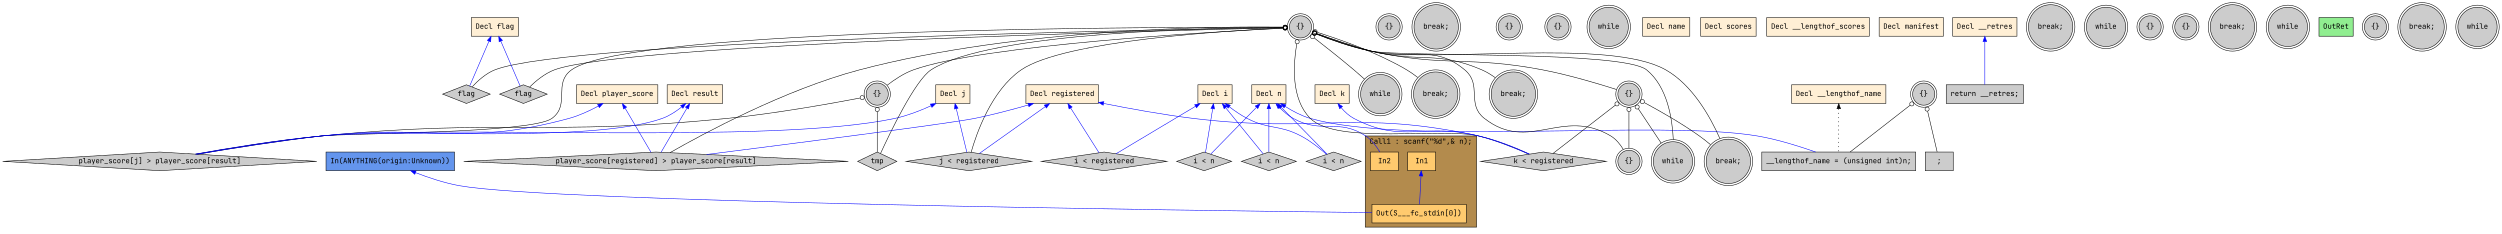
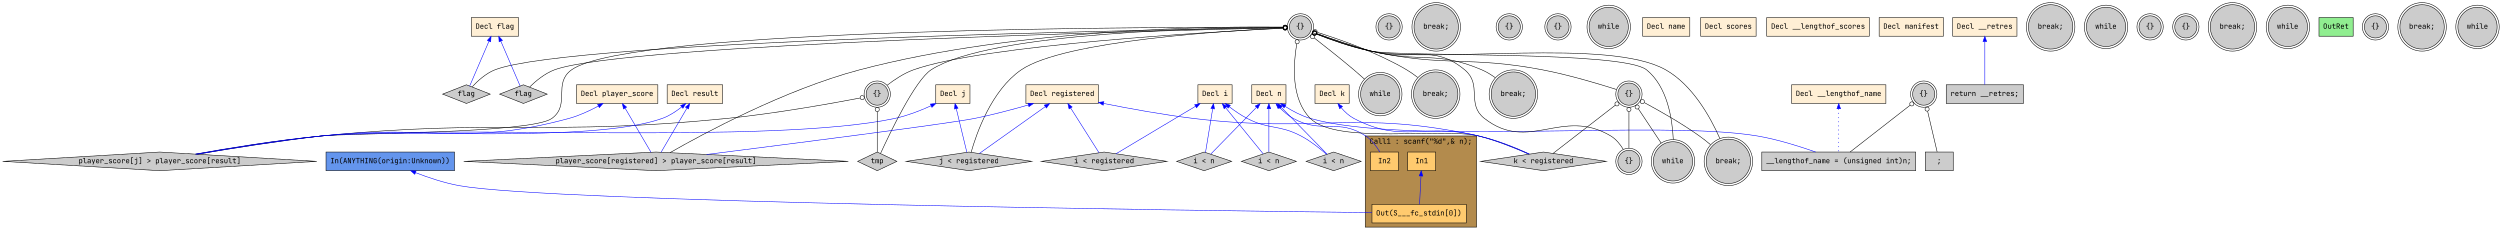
(1839, 130) -> (1839, 130)
